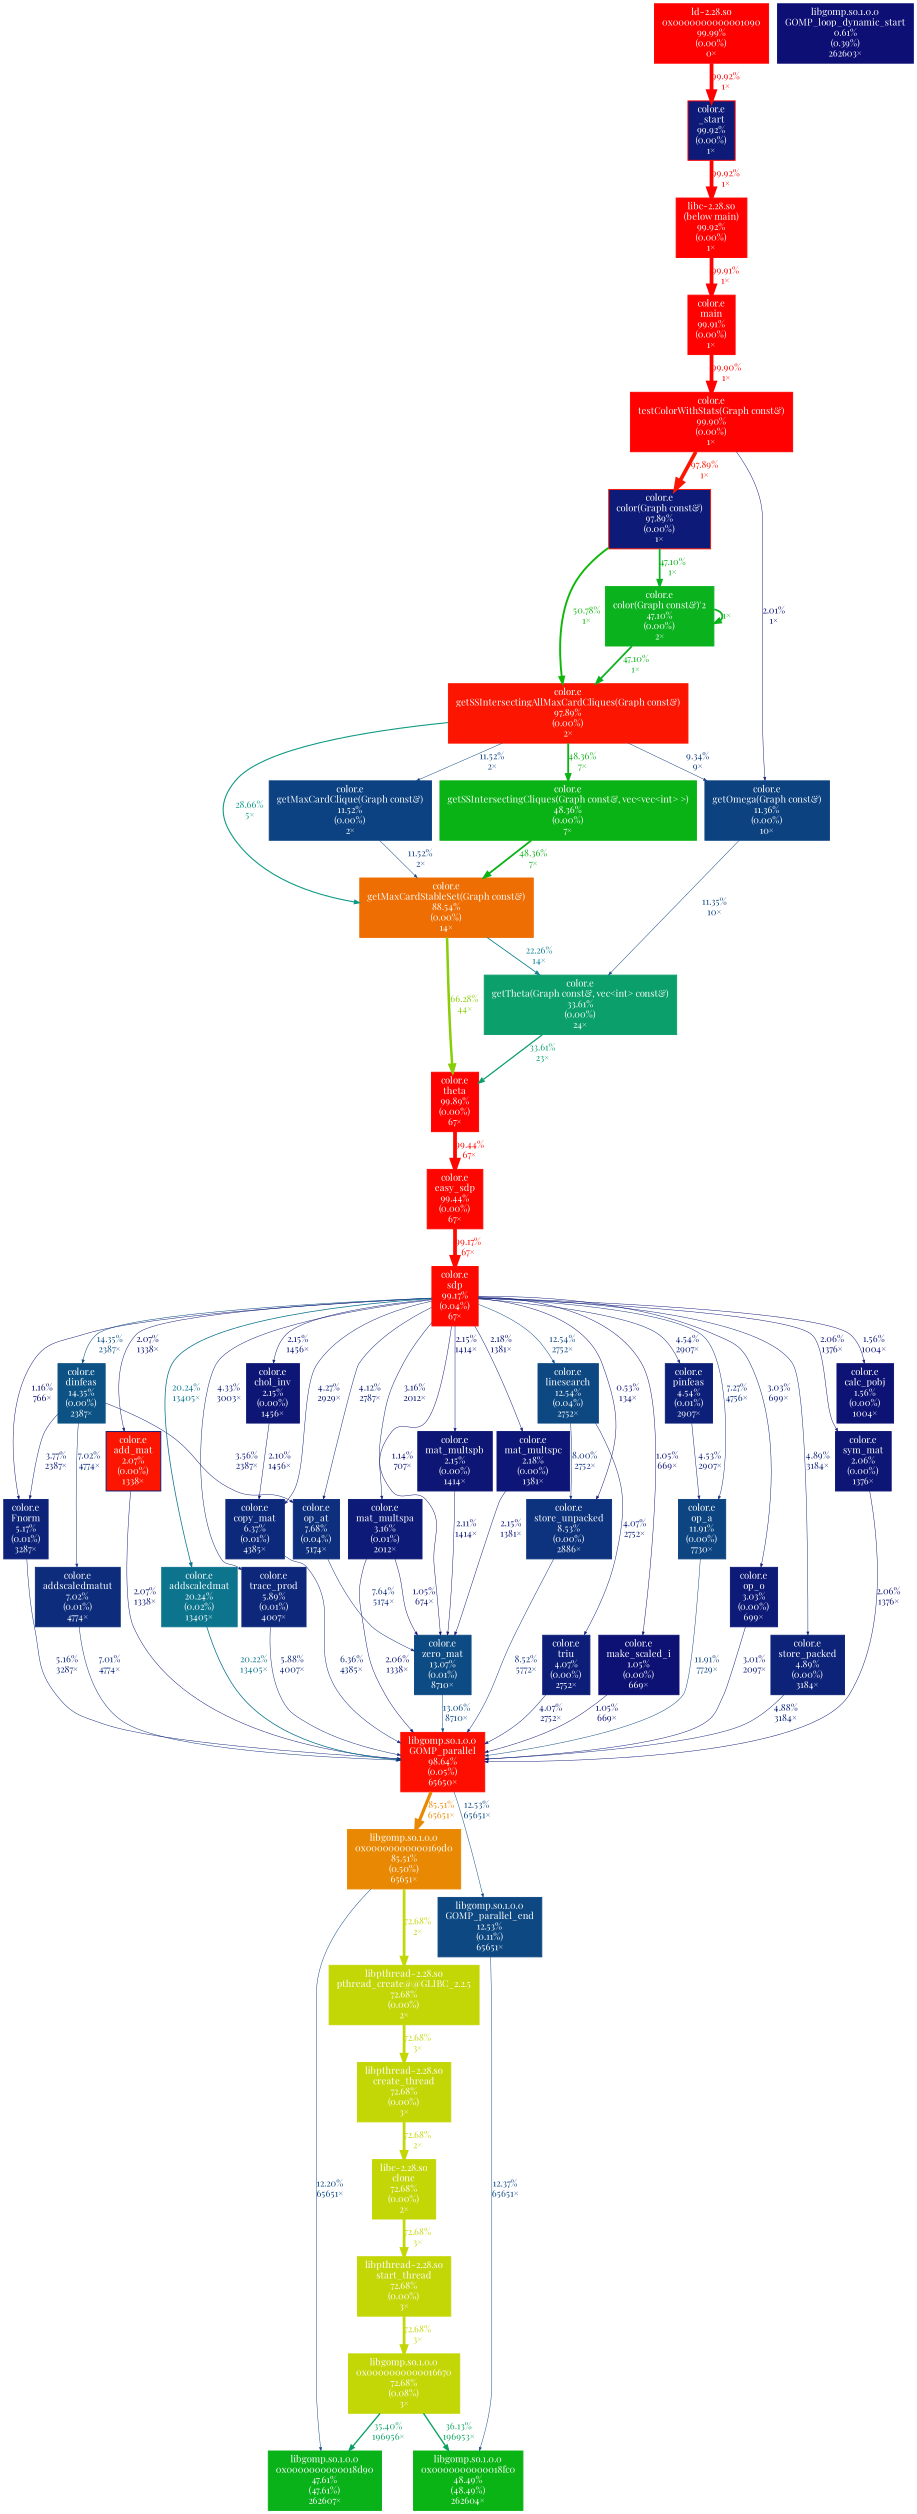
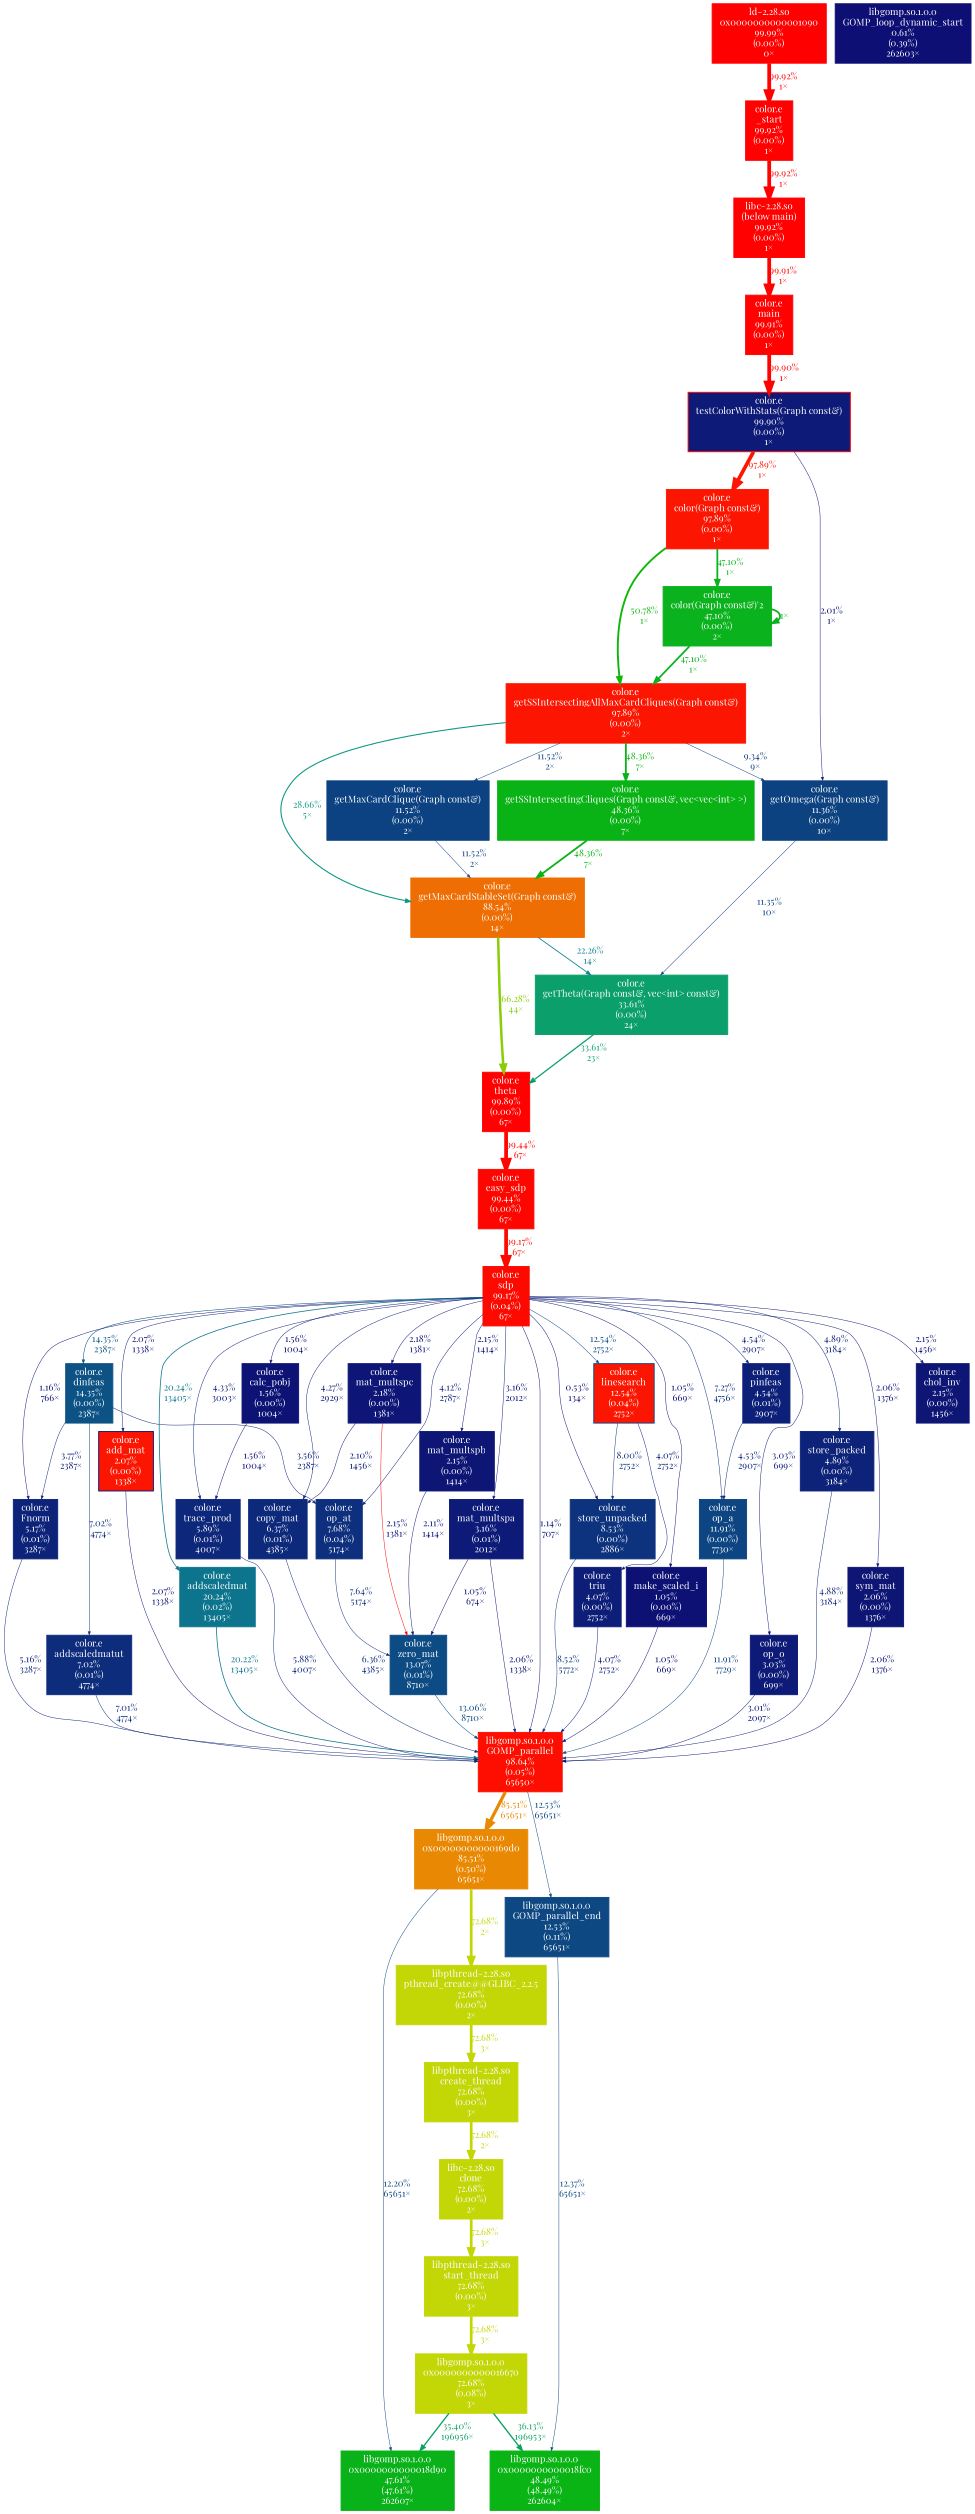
(712, 131) -> (769, 131)
(712, 422) -> (769, 422)
(660, 519) -> (717, 519)
(568, 1393) -> (624, 1393)
none -> (230, 1459)
(264, 1460) -> (336, 1464)
(389, 1486) -> (540, 1526)
(479, 1561) -> (383, 1529)
